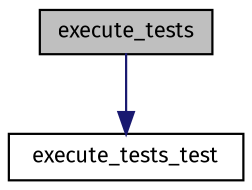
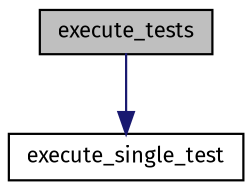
(126, 157) -> (126, 157)
